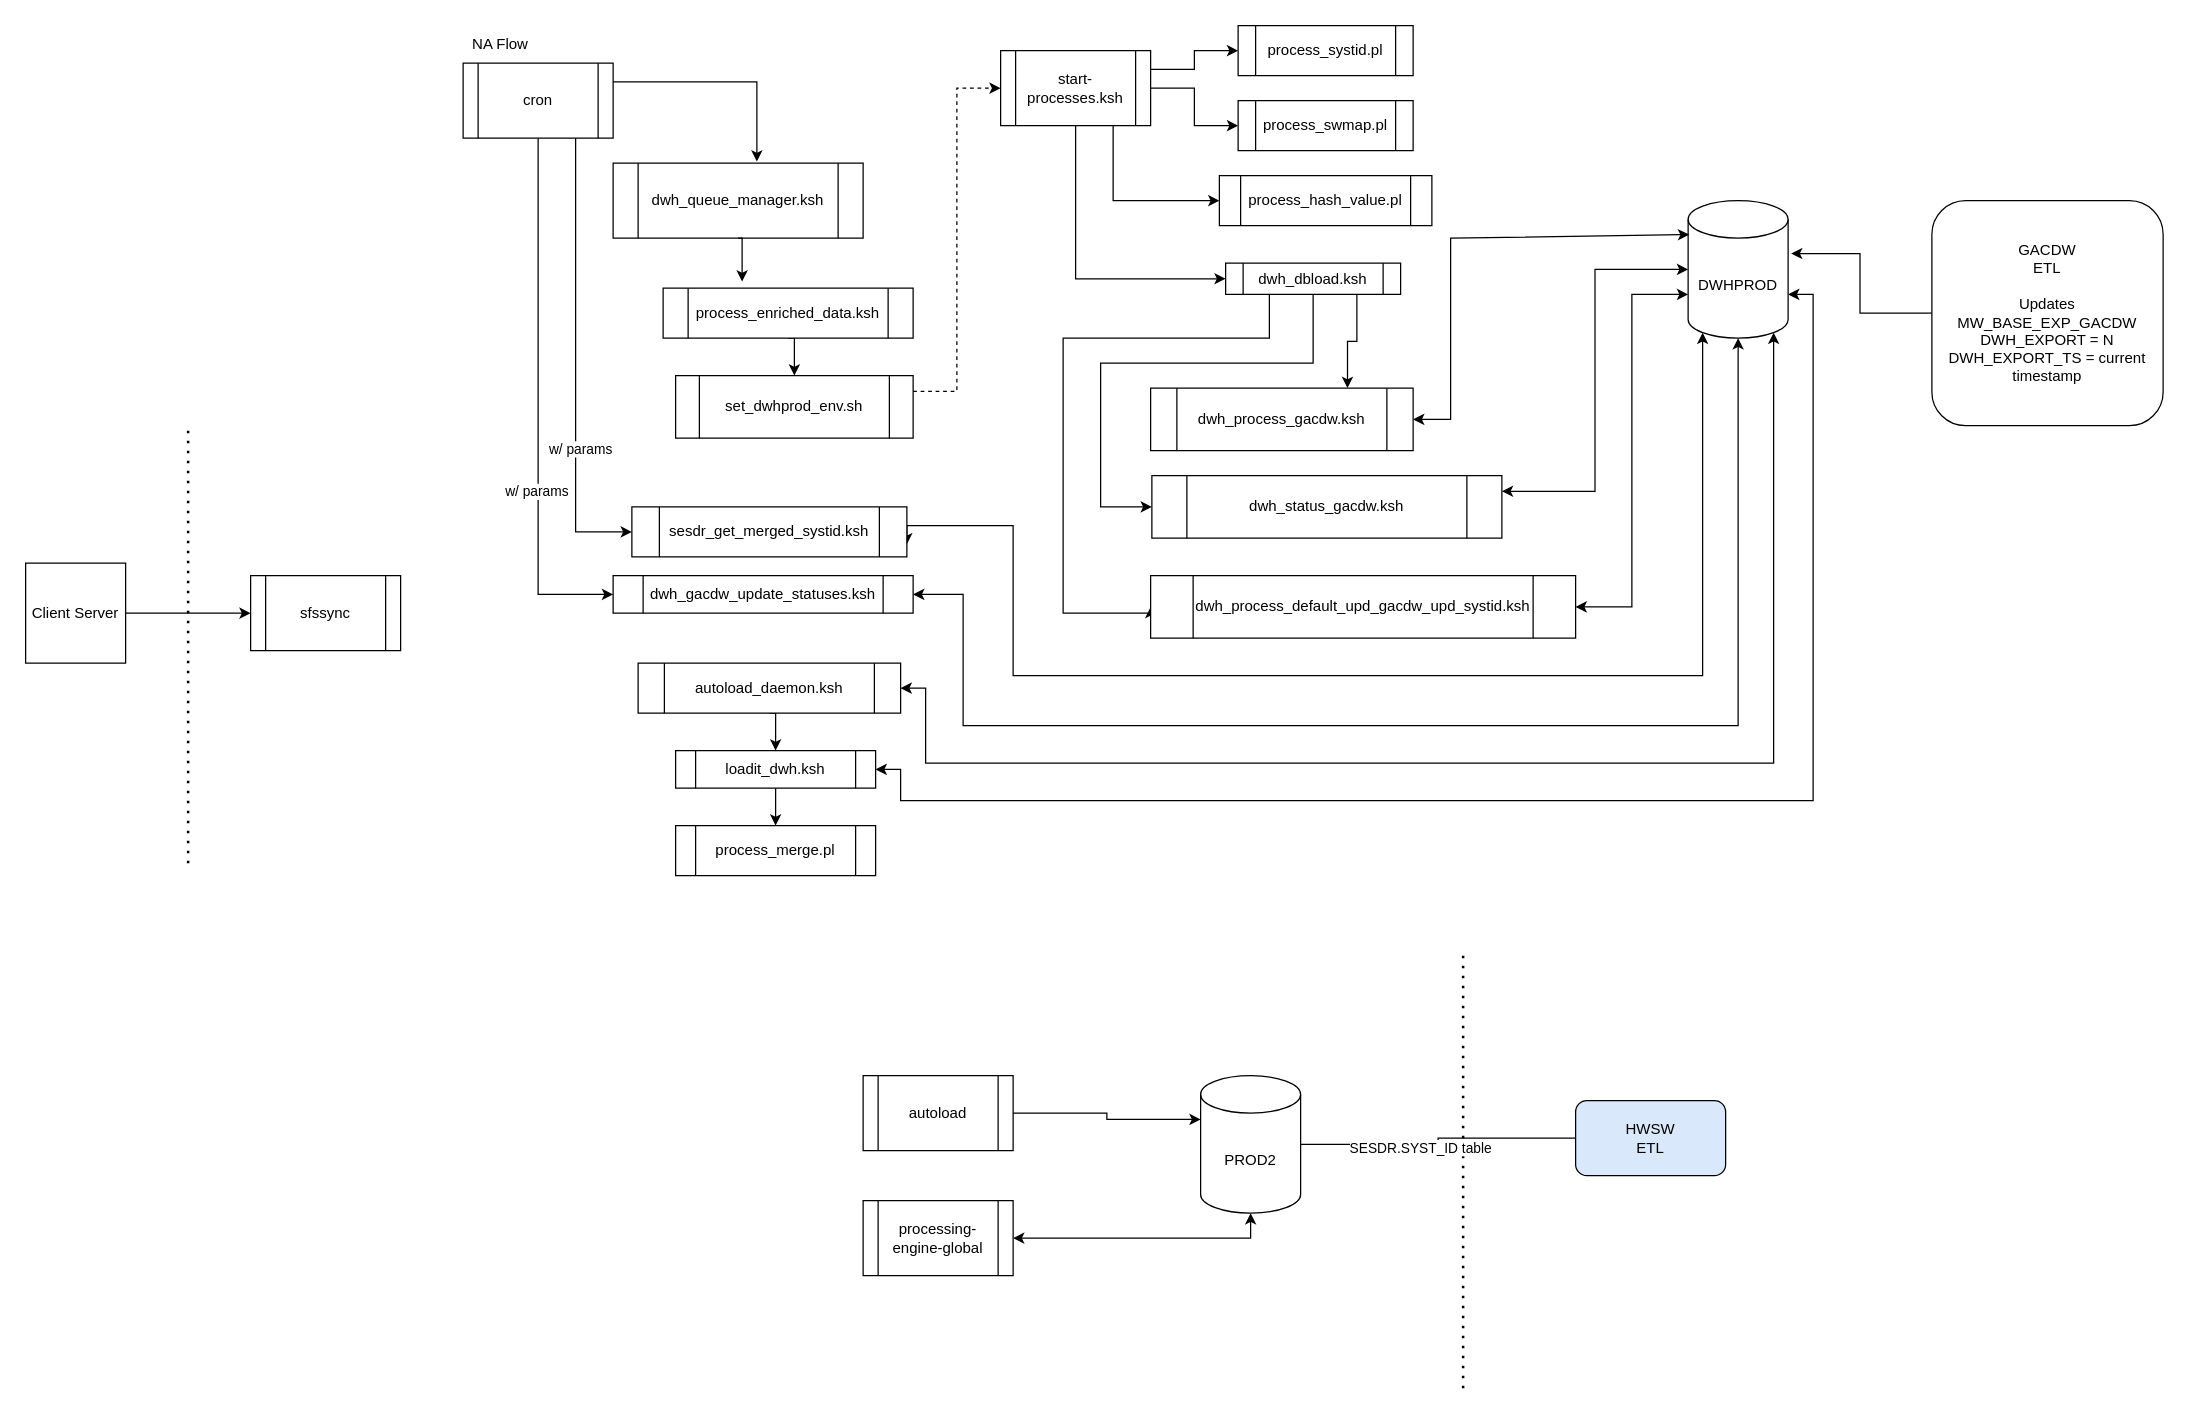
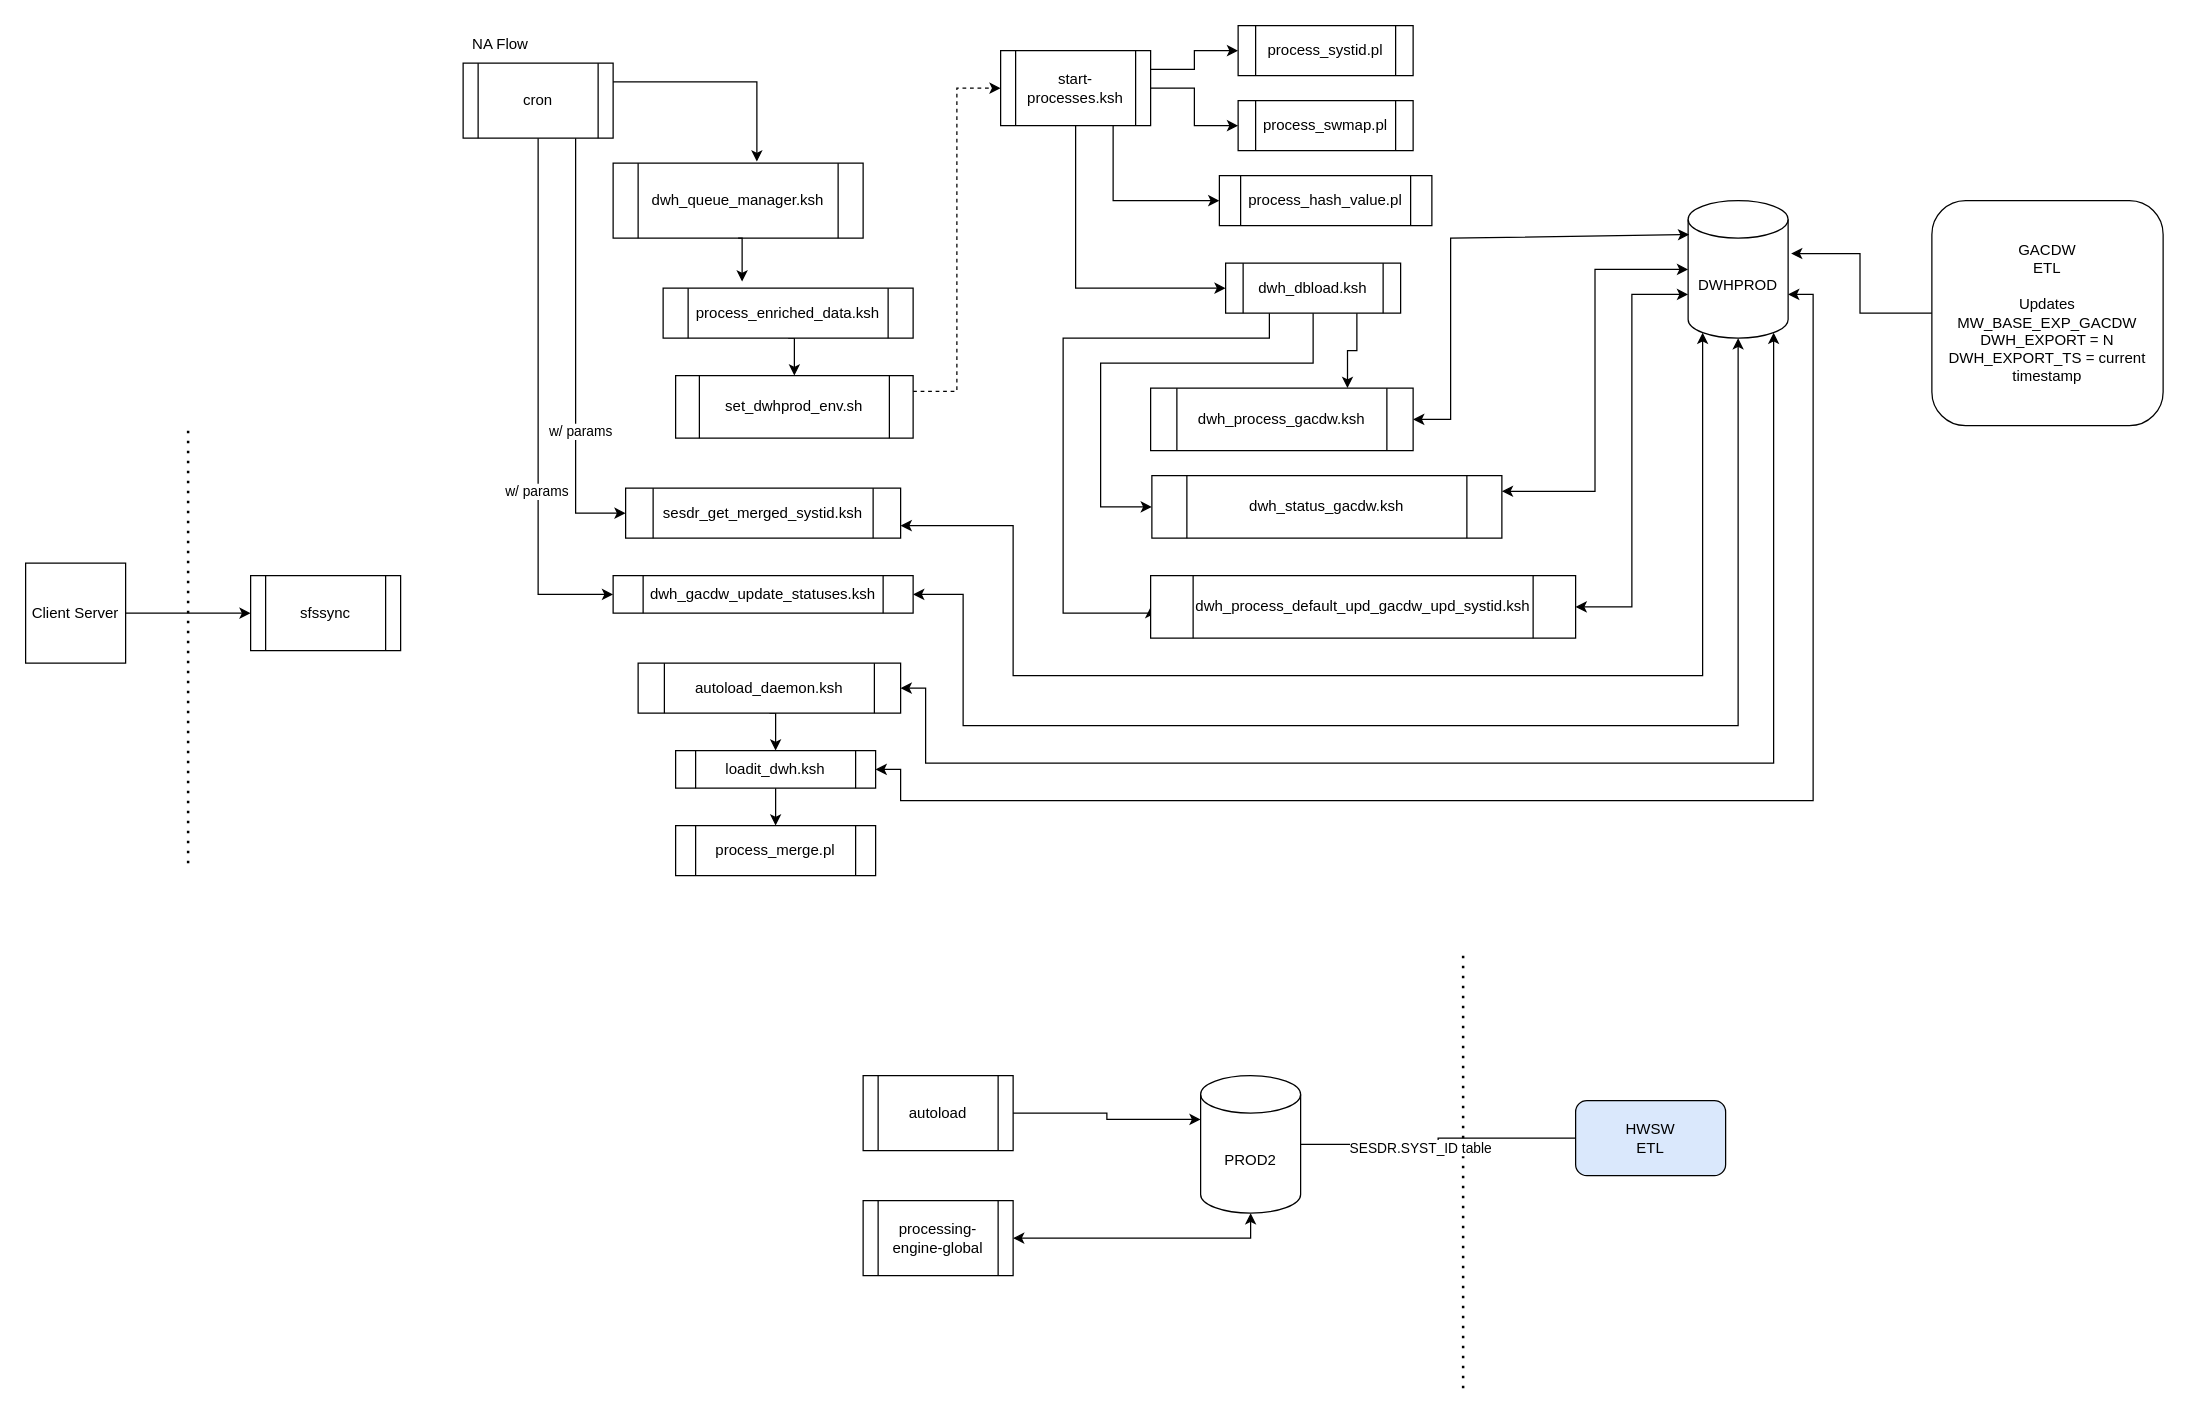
(1313, 279) -> (1313, 288)
(769, 532) -> (763, 513)
